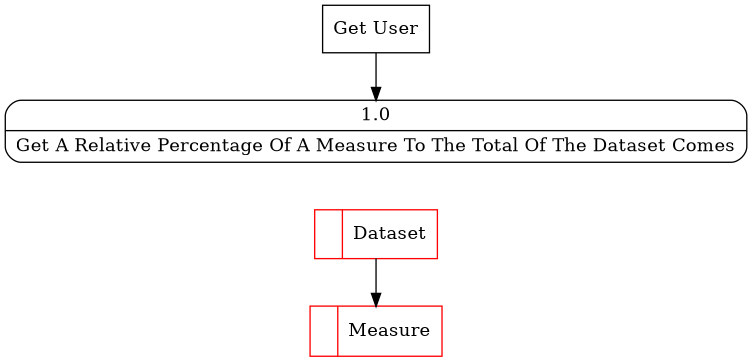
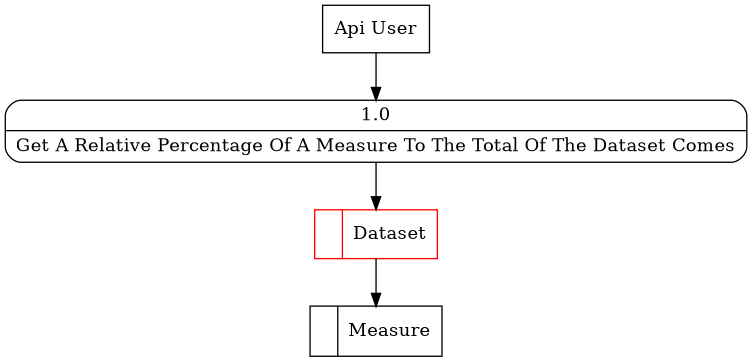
(376, 29) -> (376, 29)
none -> (376, 179)
(376, 331) -> (376, 331)
